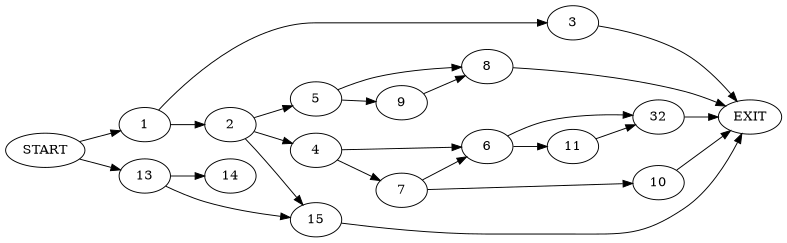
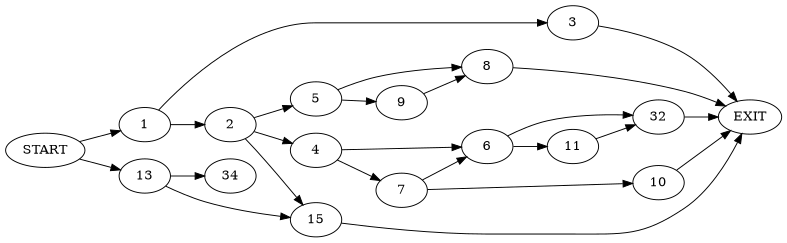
(230, 176) -> (230, 176)
